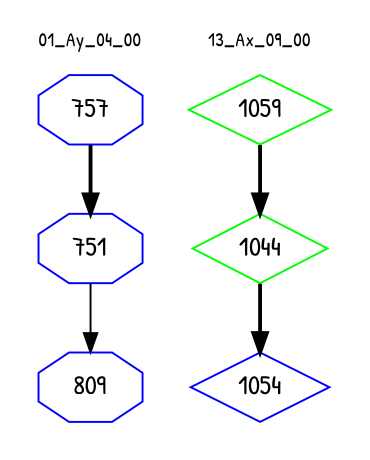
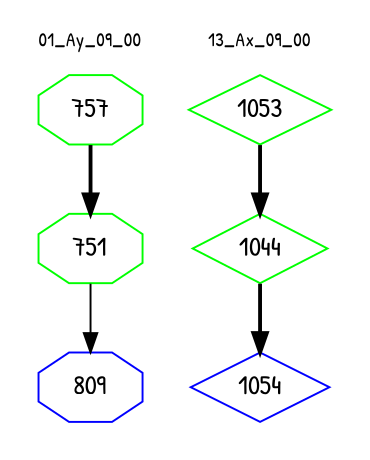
(91, 41) -> (91, 41)
(91, 110) -> (91, 110)
(260, 110) -> (260, 110)
(91, 249) -> (91, 249)
